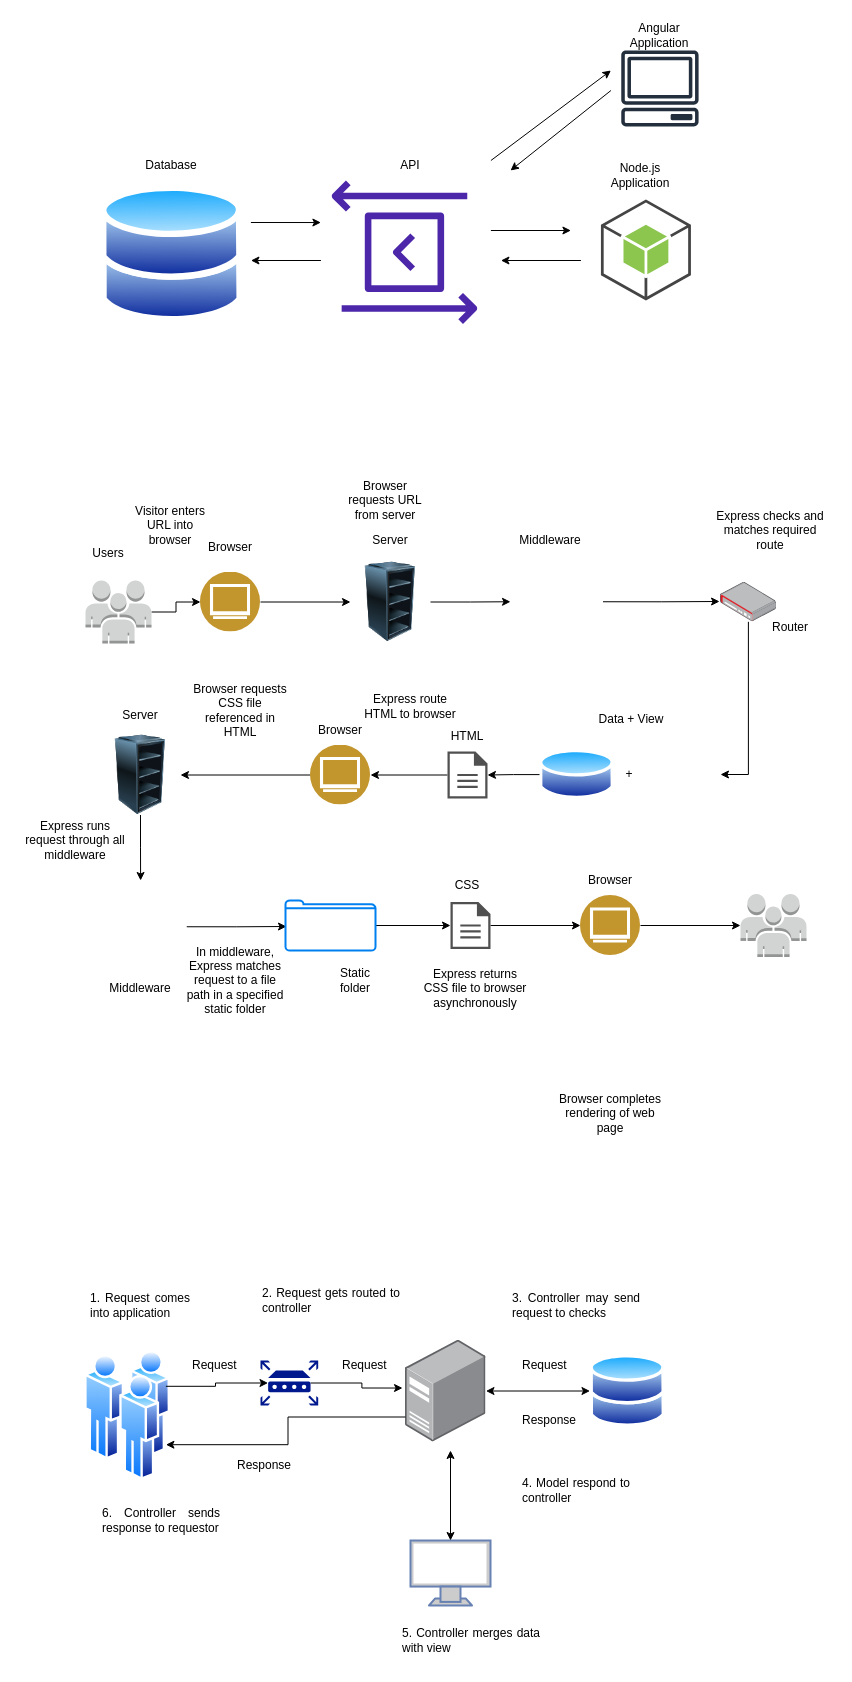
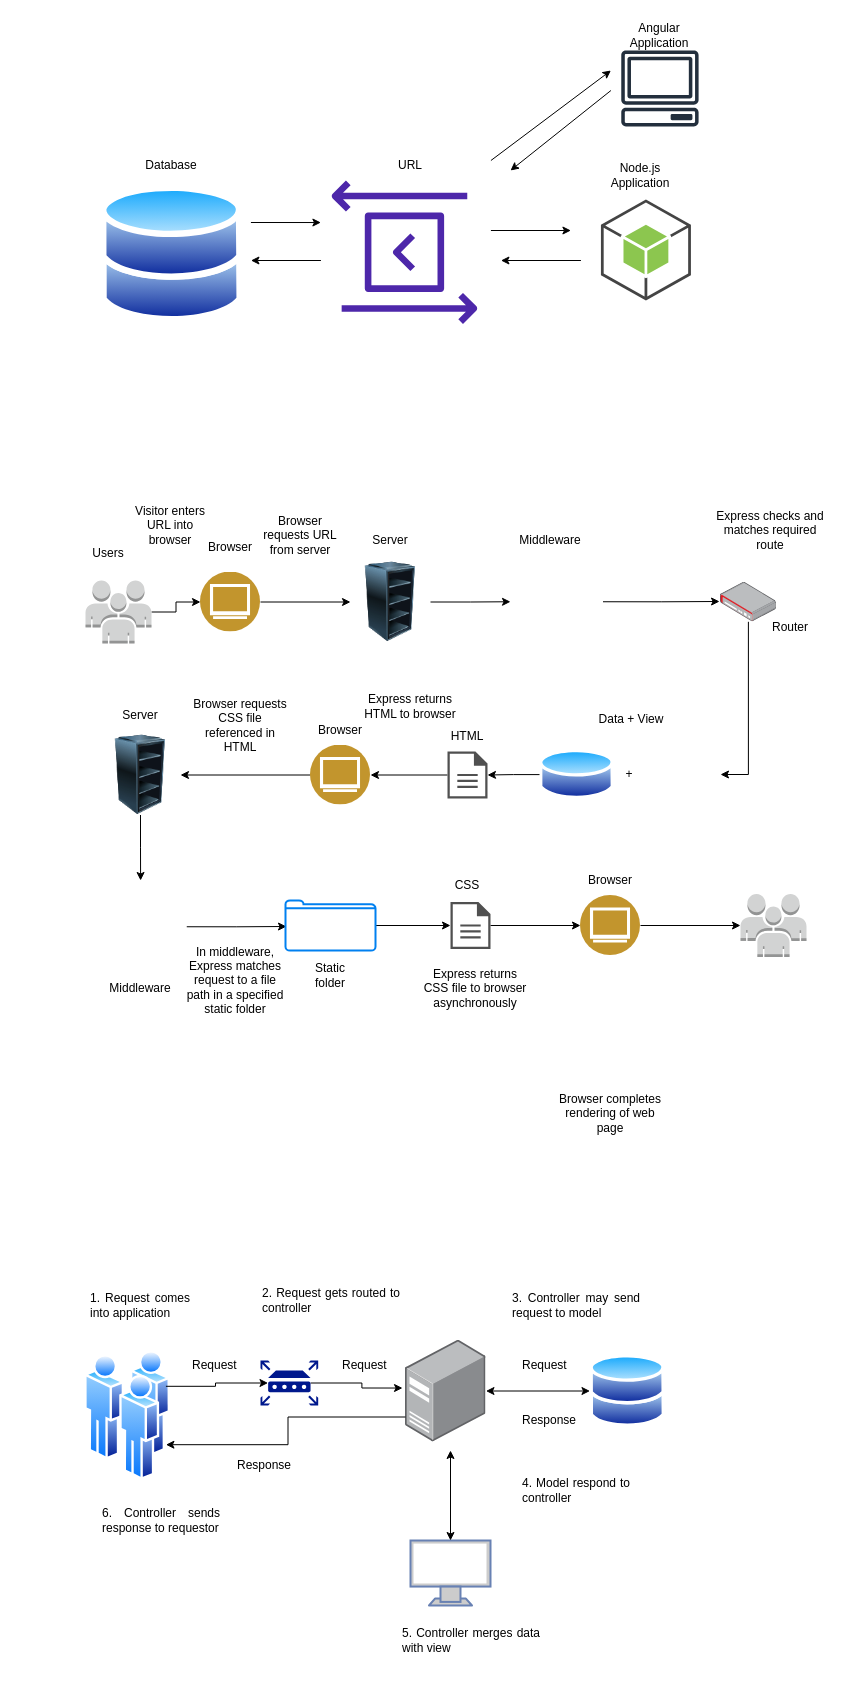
(411, 166) -> (411, 166)
(386, 501) -> (301, 536)
(411, 707) -> (411, 707)
(241, 711) -> (241, 726)
(76, 841) -> none
(356, 981) -> (331, 976)
(577, 1306) -> (577, 1306)
